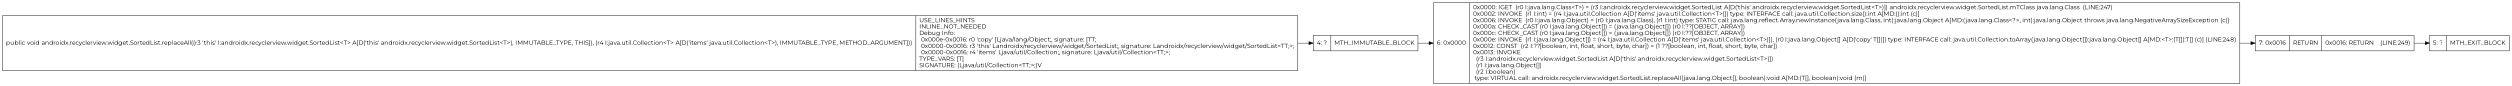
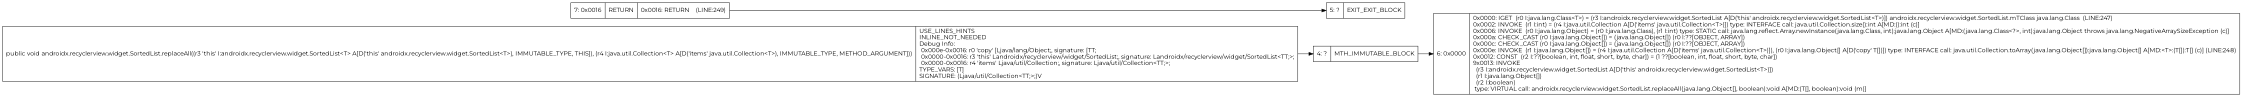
(2245, 43) -> none
(2478, 43) -> (1374, 10)
(1498, 53) -> (1498, 63)
